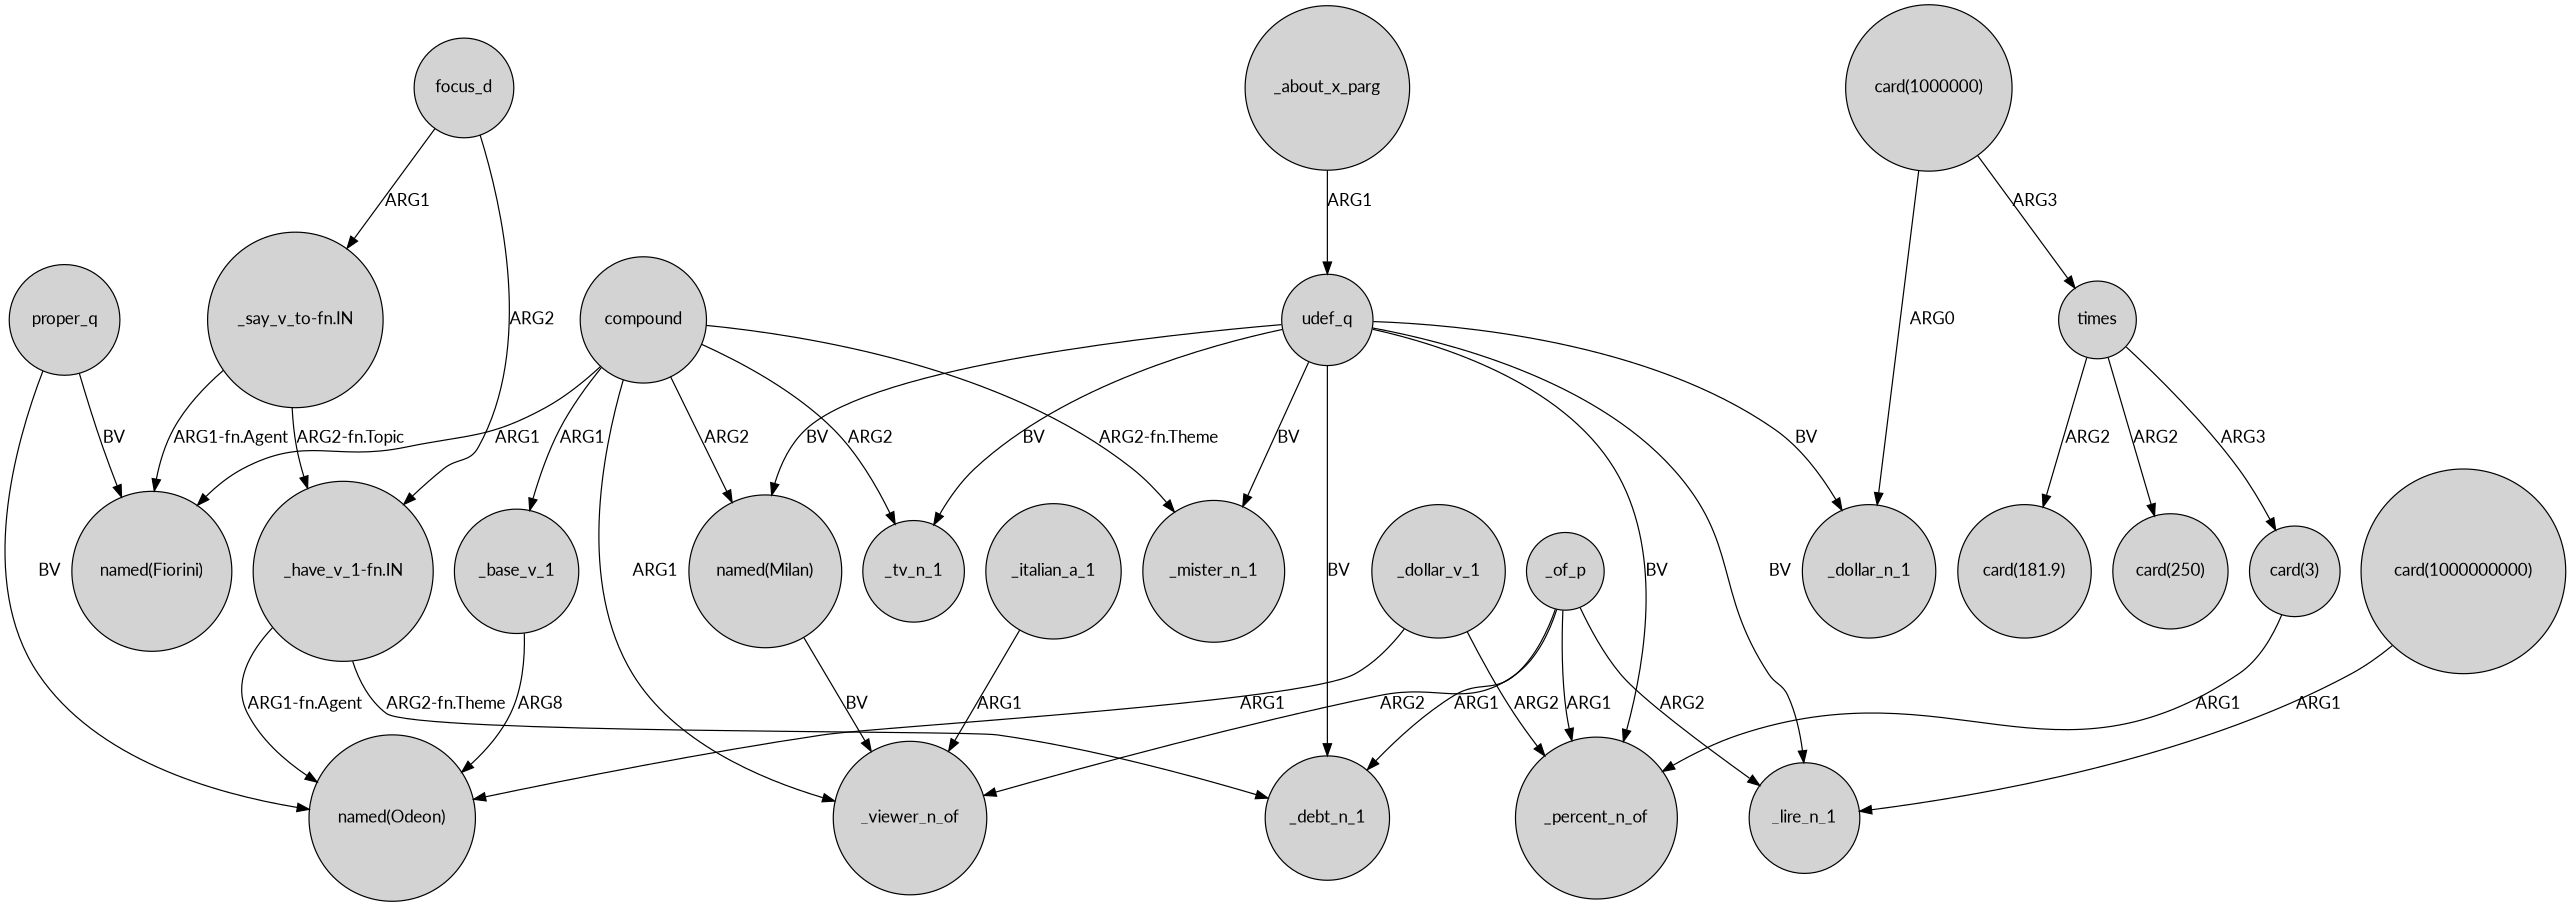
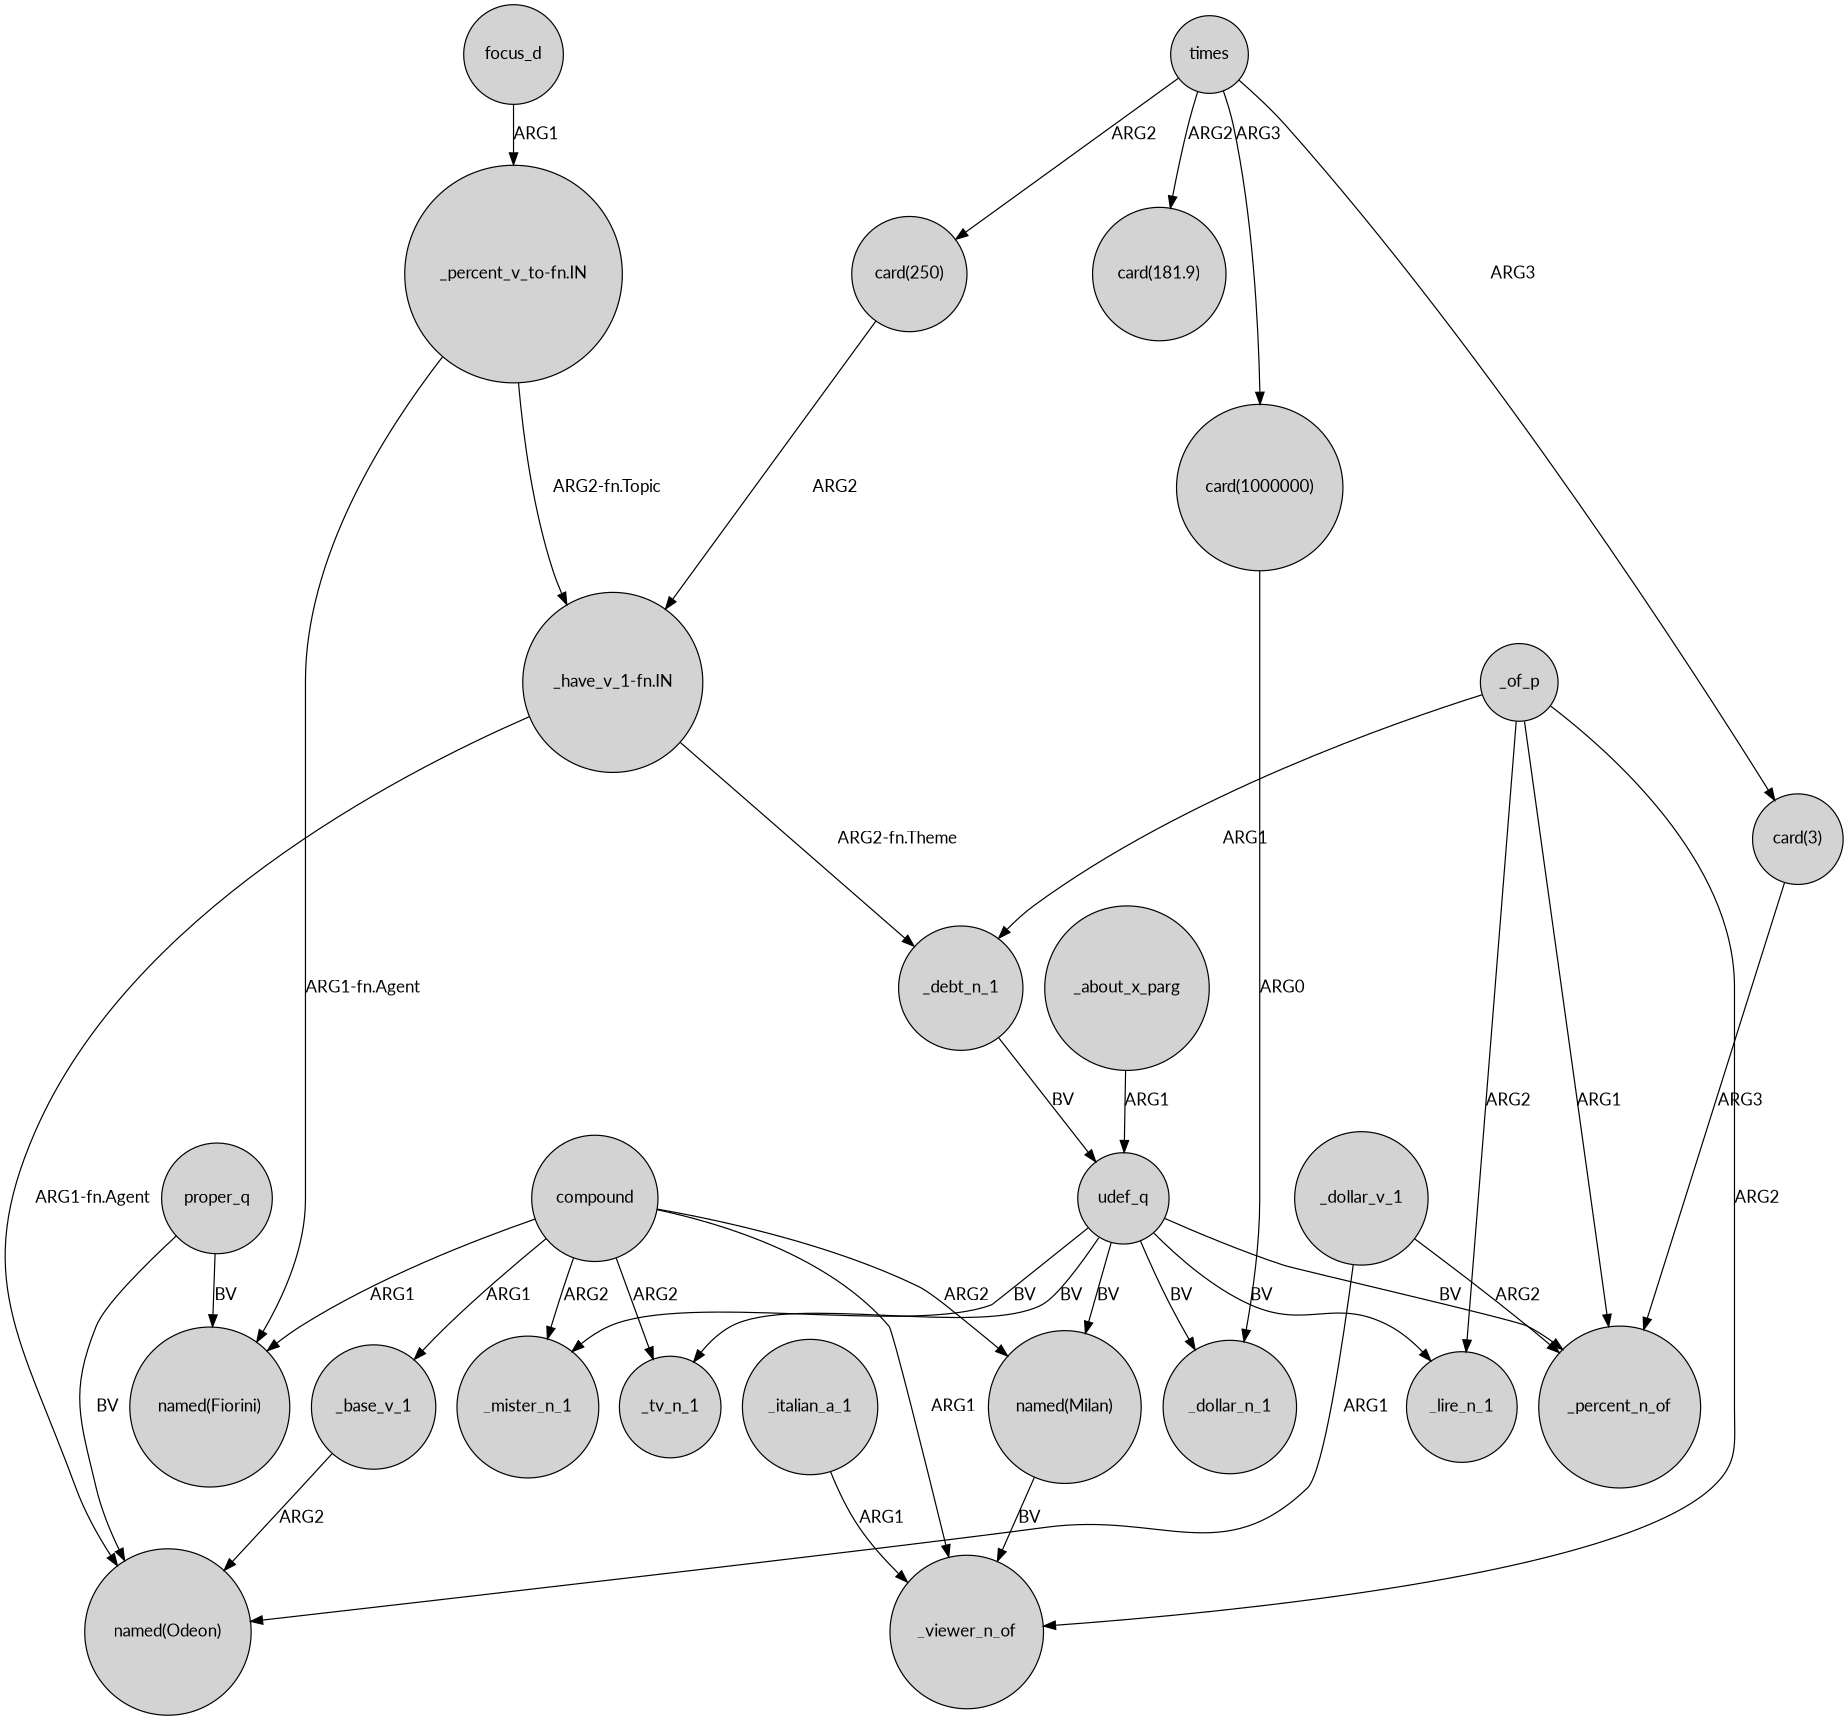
(2023, 217) -> (1251, 240)
(295, 320) -> (514, 274)
(508, 334) -> (774, 460)
(1159, 438) -> (586, 1296)
(1327, 555) -> (1044, 1095)
(2463, 571) -> none
(541, 704) -> (302, 1518)
(2218, 704) -> (1740, 1101)
